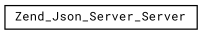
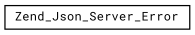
(101, 17) -> (97, 17)
